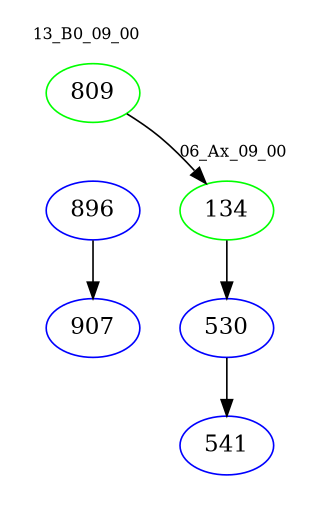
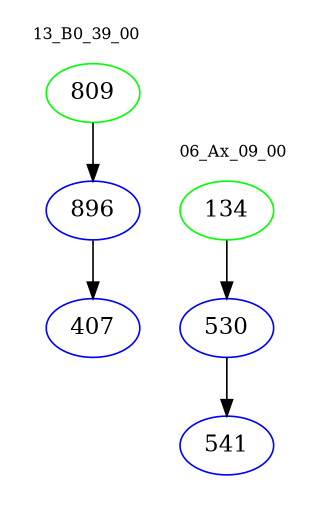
(86, 35) -> (86, 35)
(178, 153) -> (93, 144)
(93, 328) -> (93, 328)
